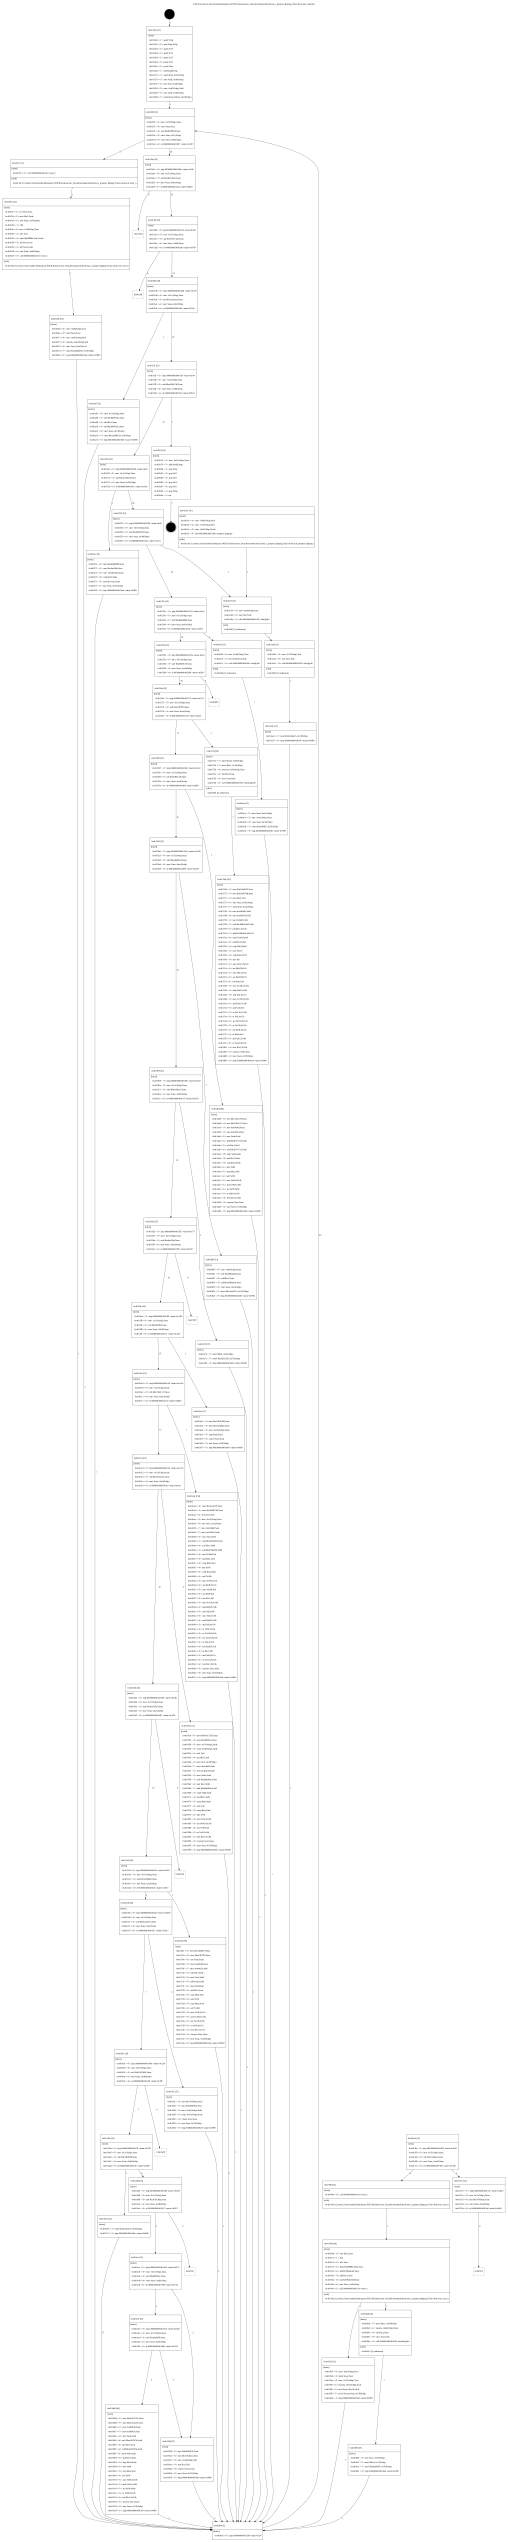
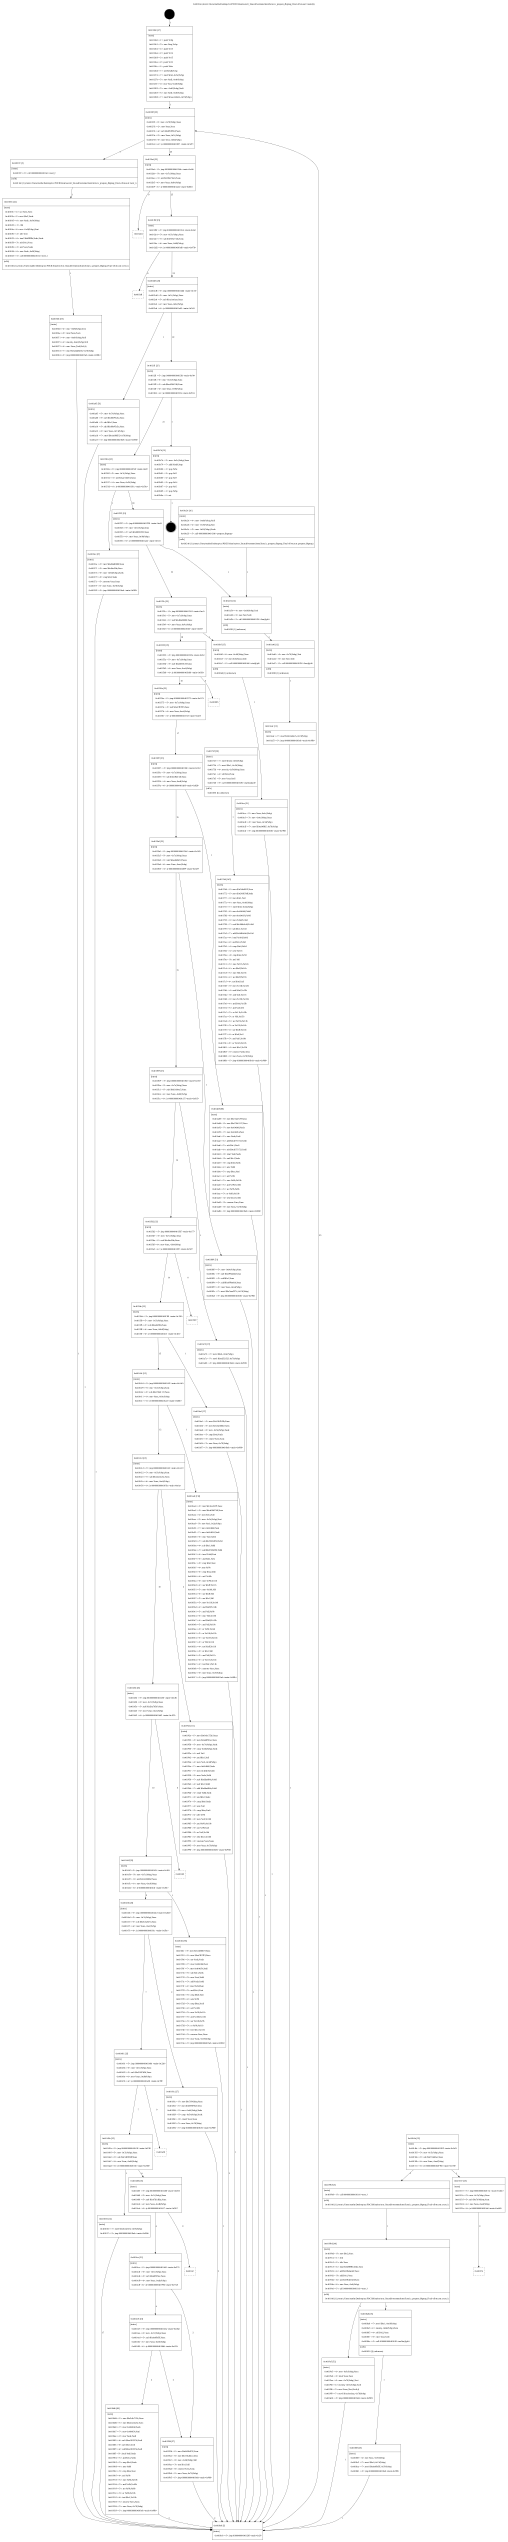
(202, 733) -> none
